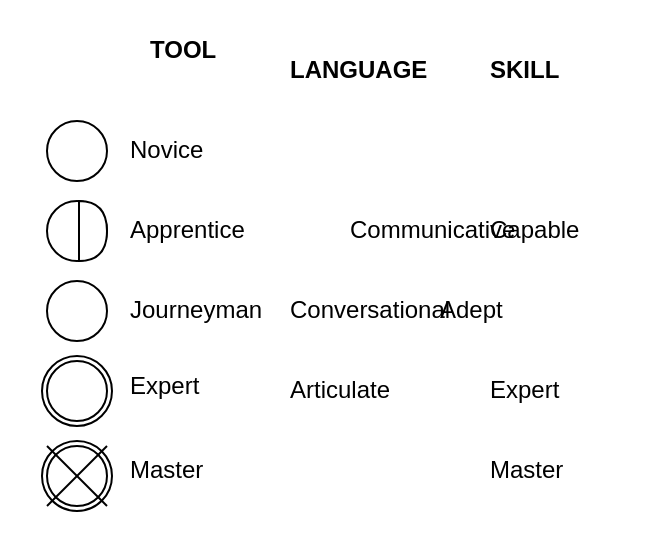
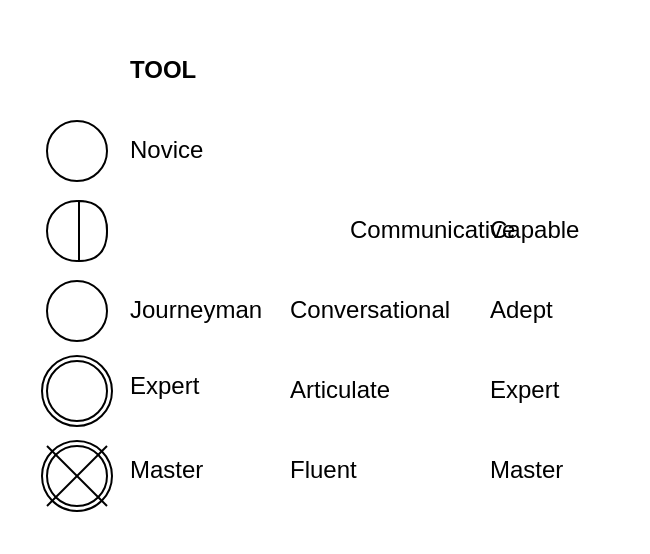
(207, 51) -> (187, 71)
(347, 71) -> none
(547, 71) -> none
(187, 231) -> none
(497, 311) -> (547, 311)
none -> (347, 471)
